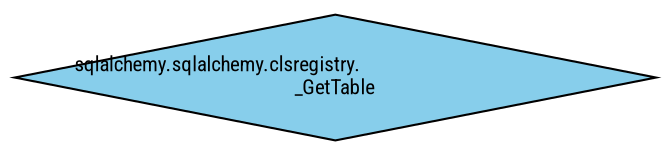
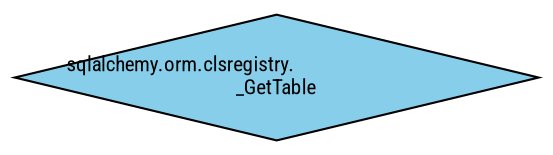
(335, 78) -> (277, 78)
